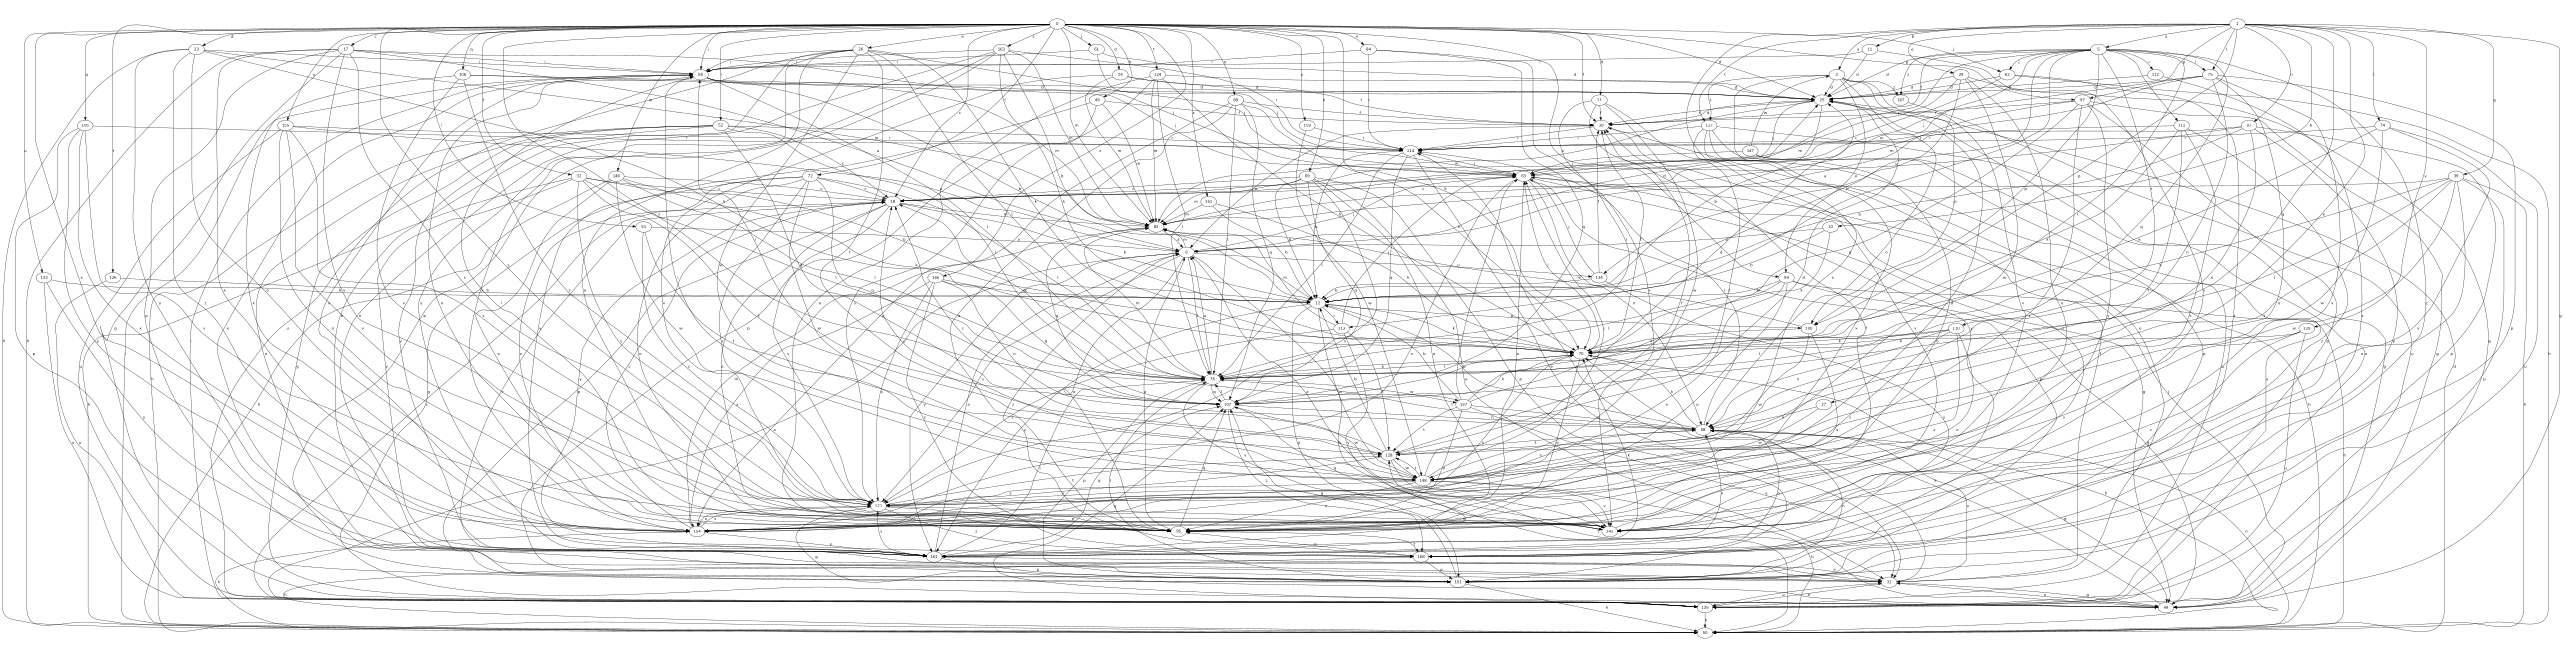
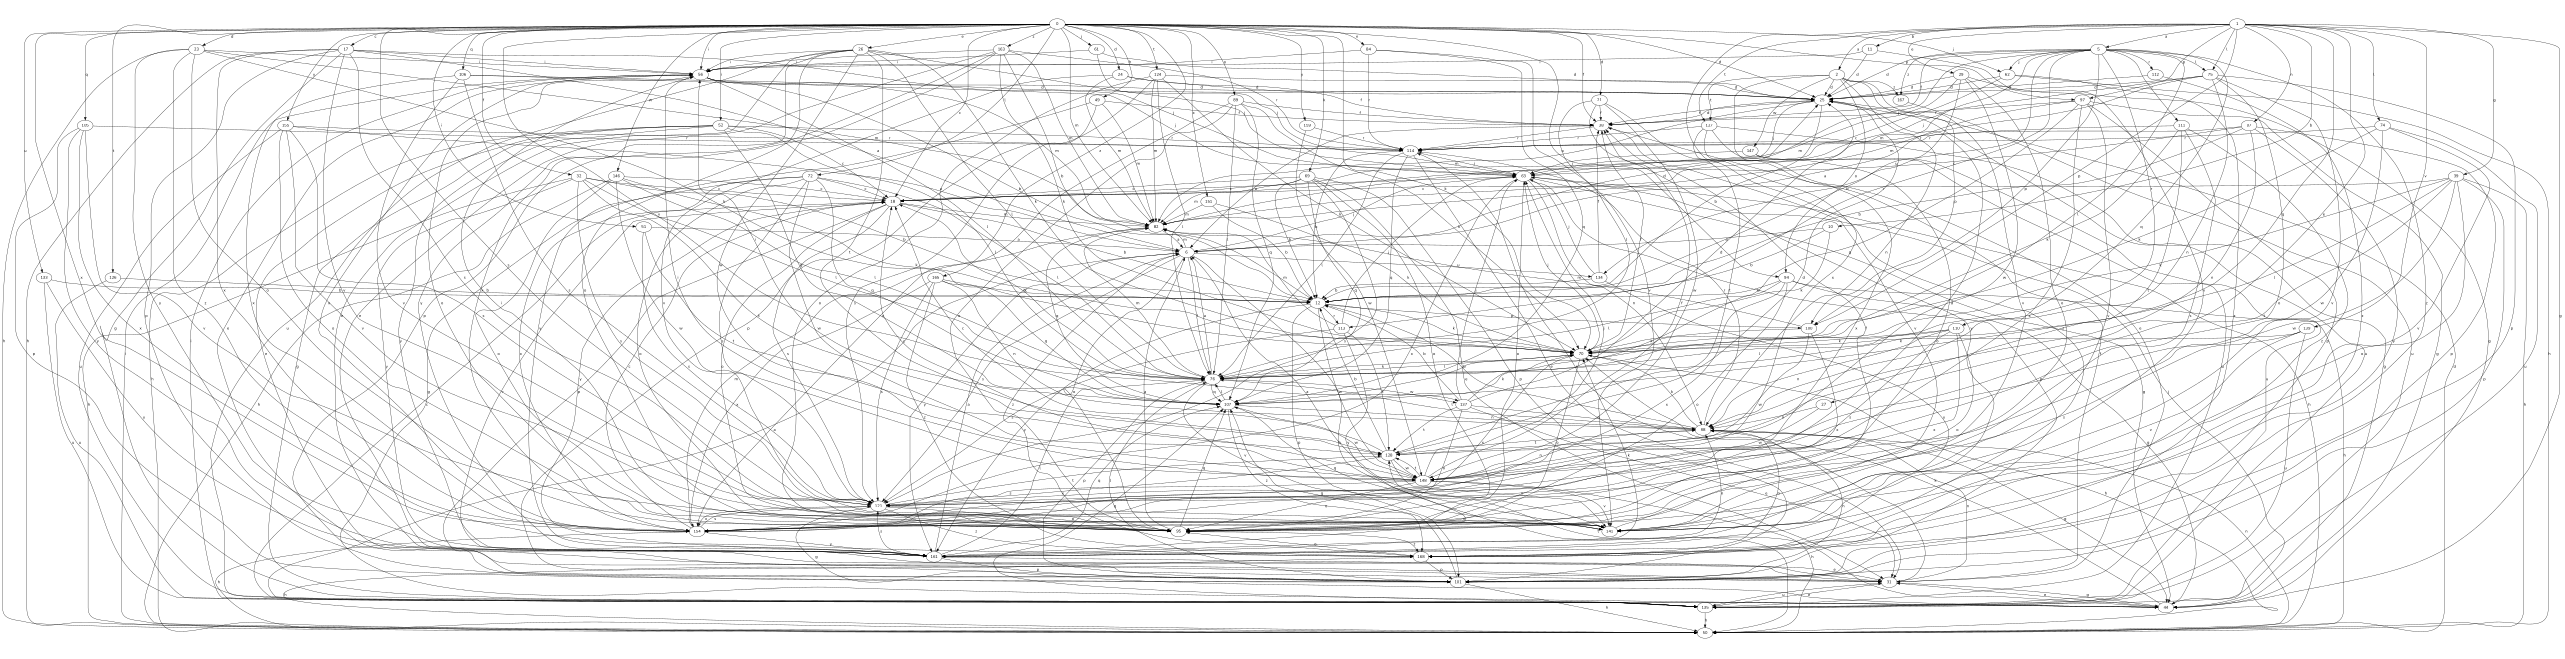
(1771, 101) -> (1786, 100)
(2160, 427) -> none
